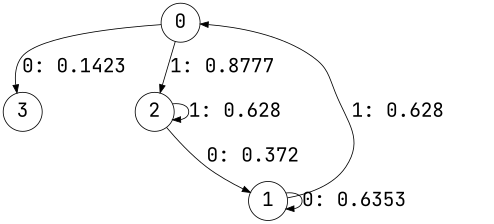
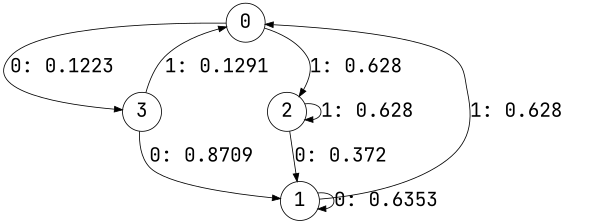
none -> (173, 50)
(92, 67) -> (80, 67)
(240, 67) -> (379, 67)
none -> (190, 185)
